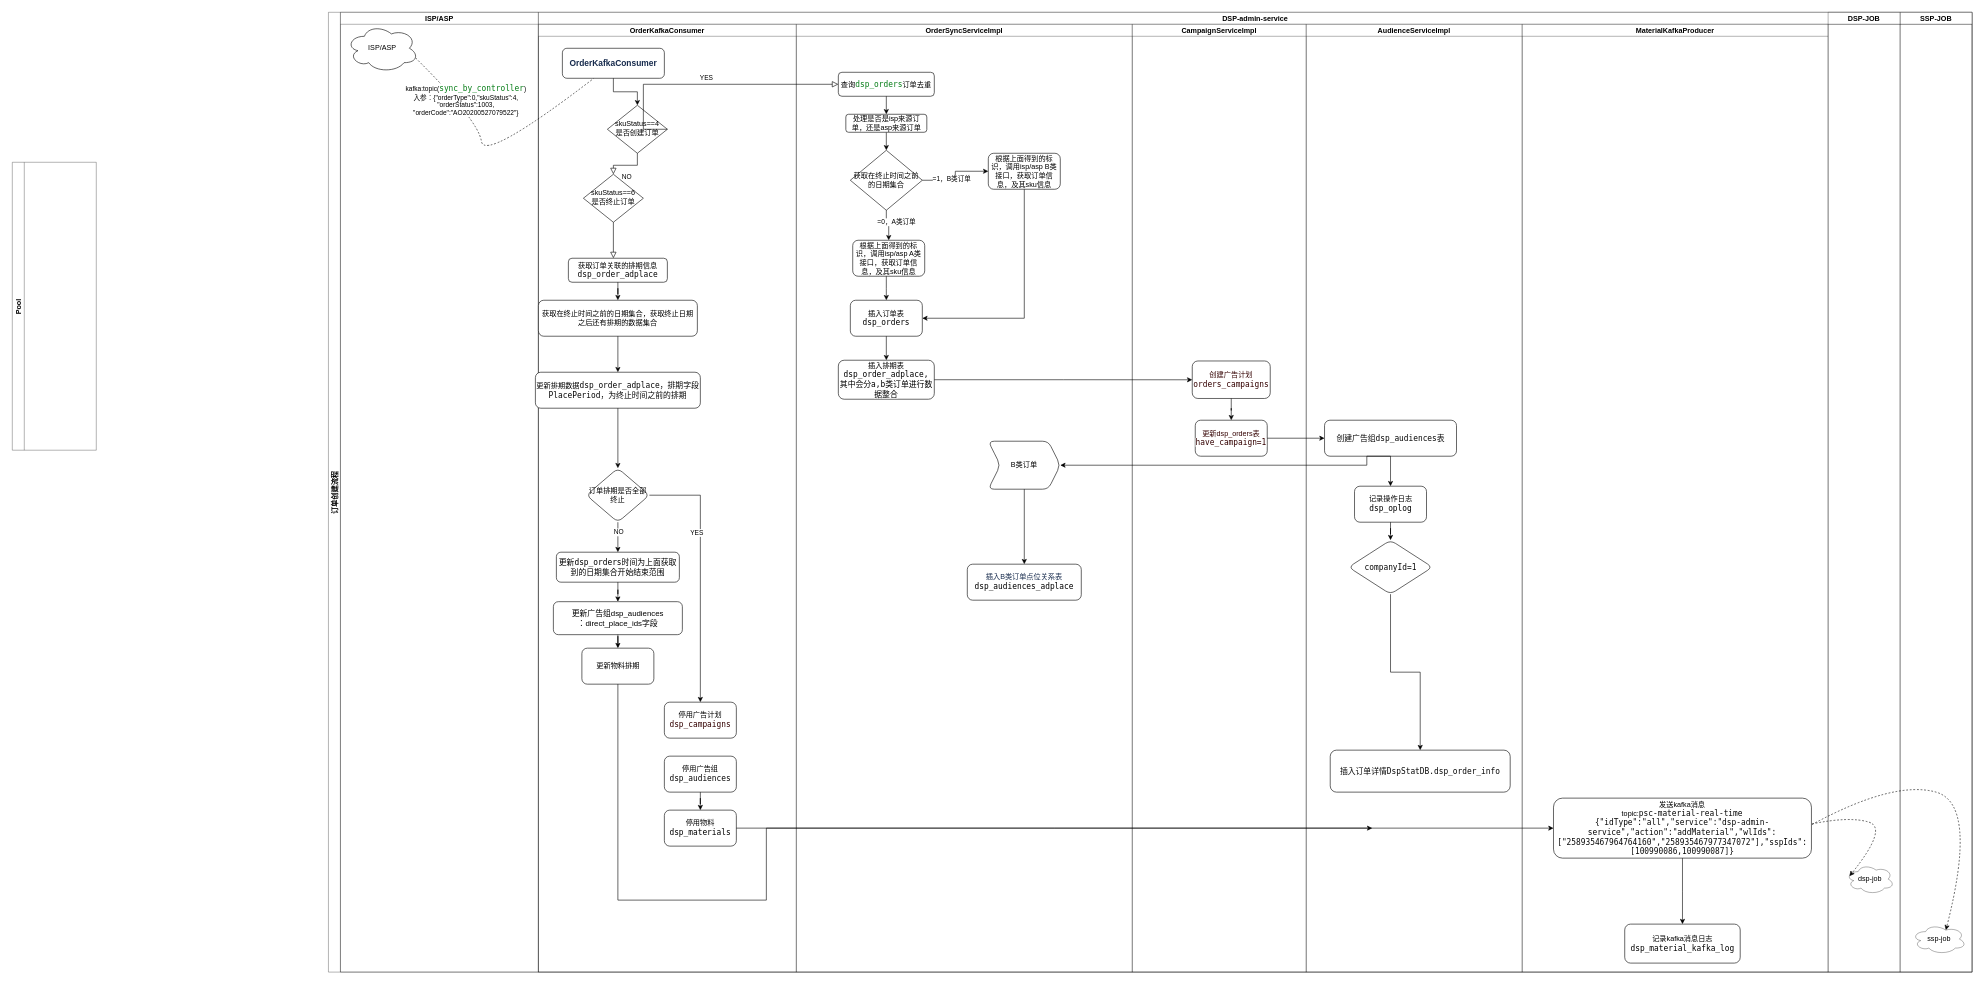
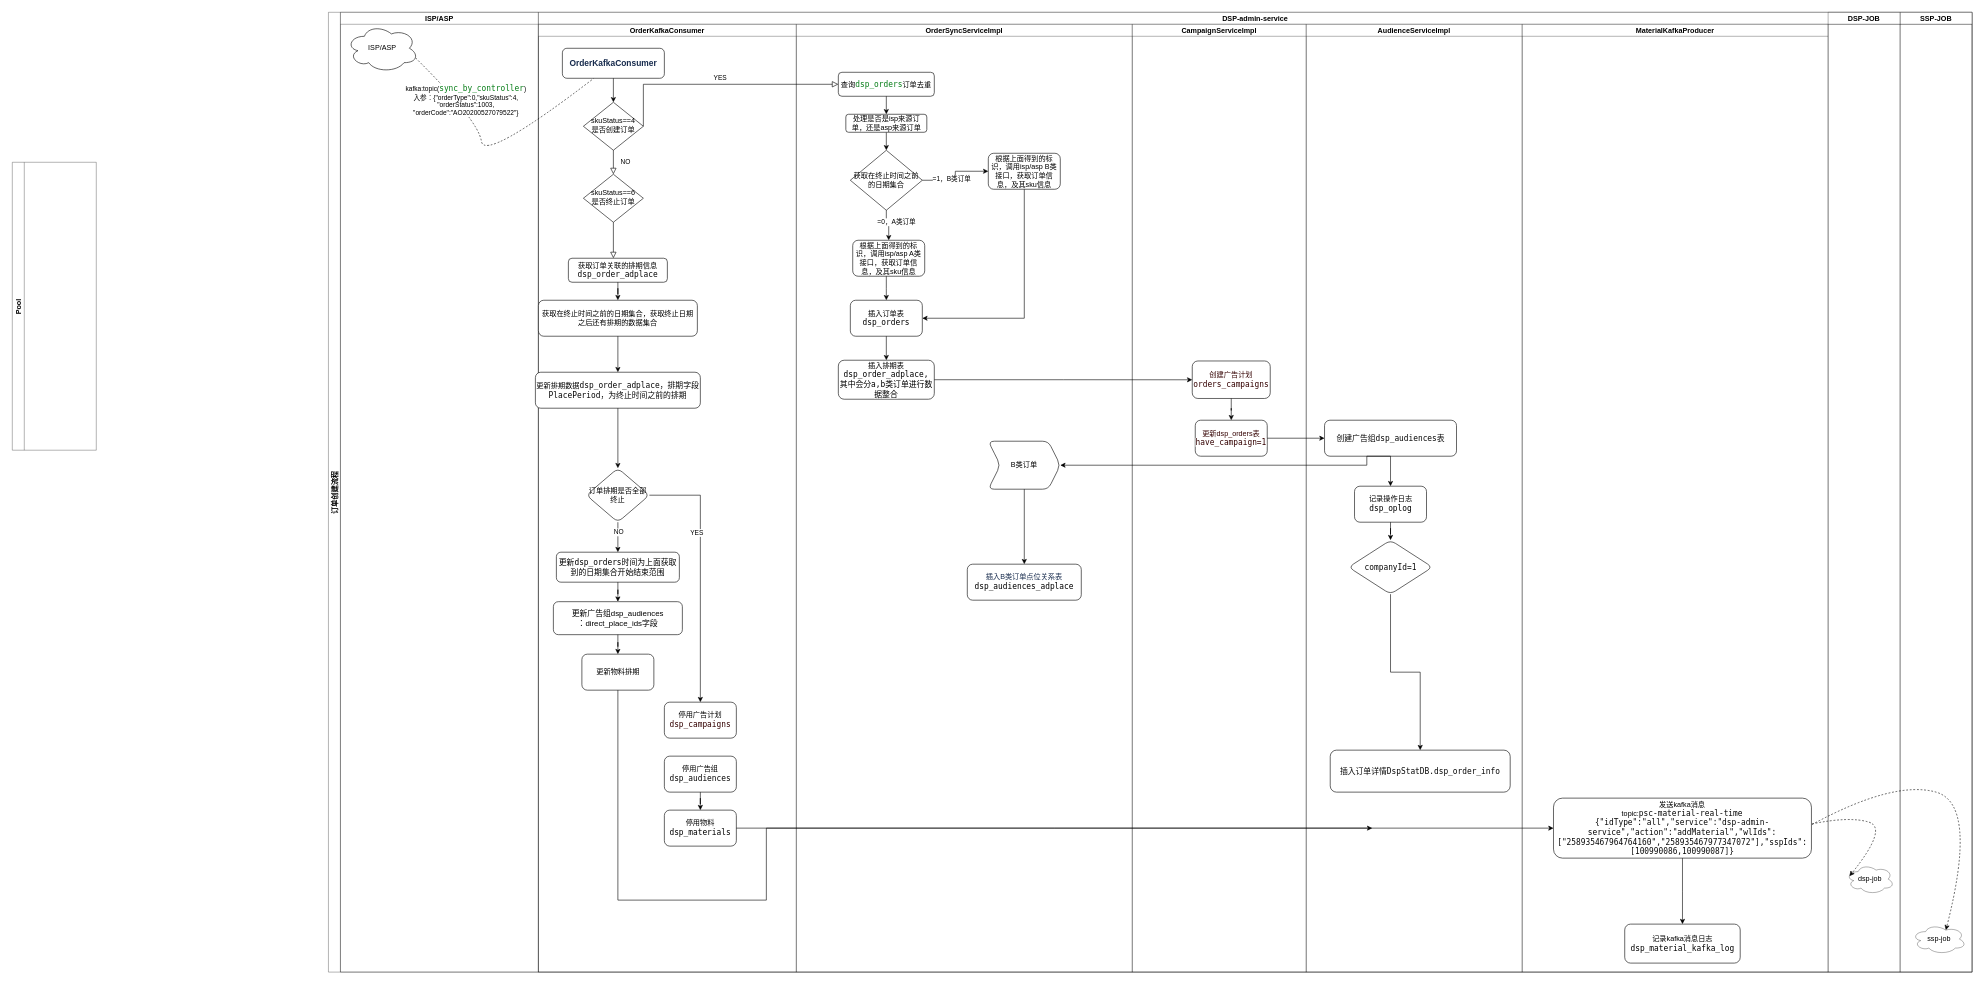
(638, 129) -> (614, 126)
(618, 666) -> (618, 672)
